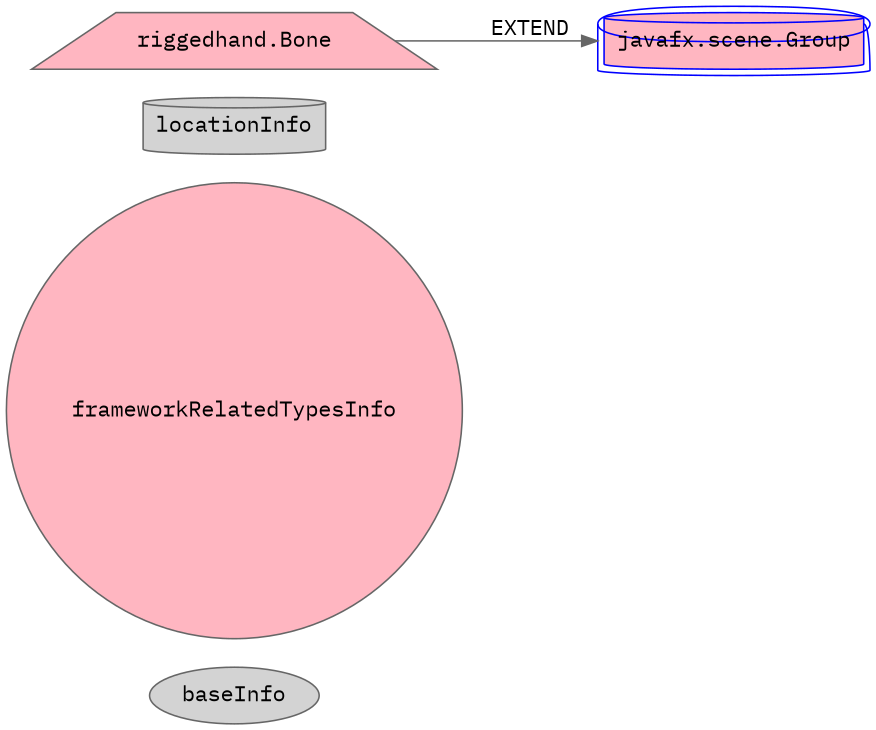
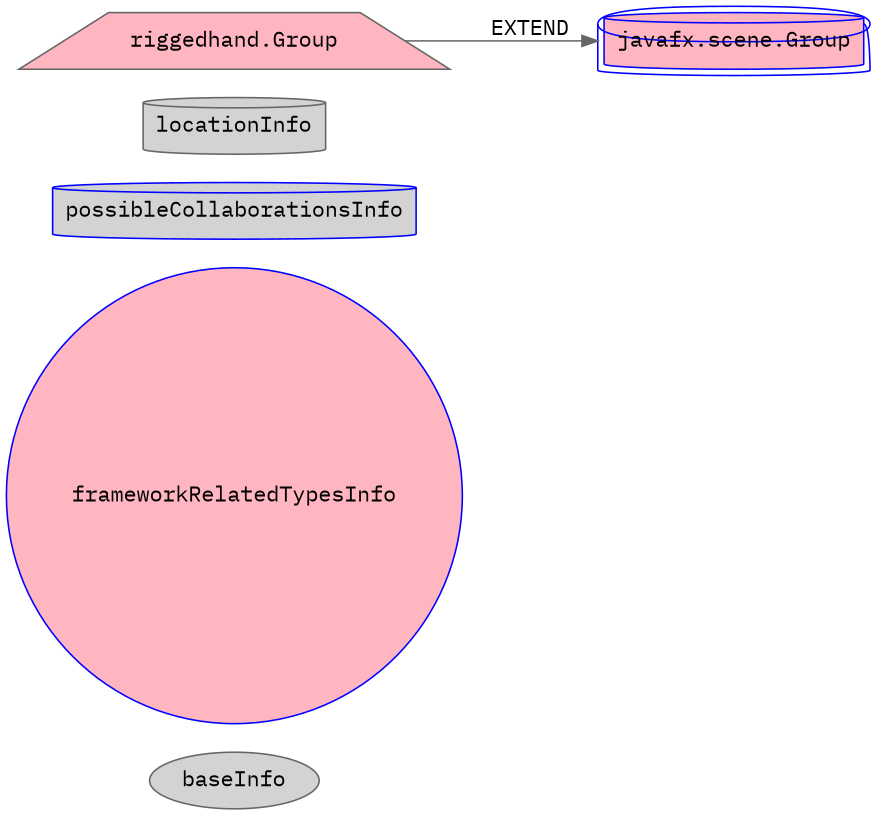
(234, 41) -> (234, 41)
none -> (234, 211)
(234, 411) -> (234, 496)
